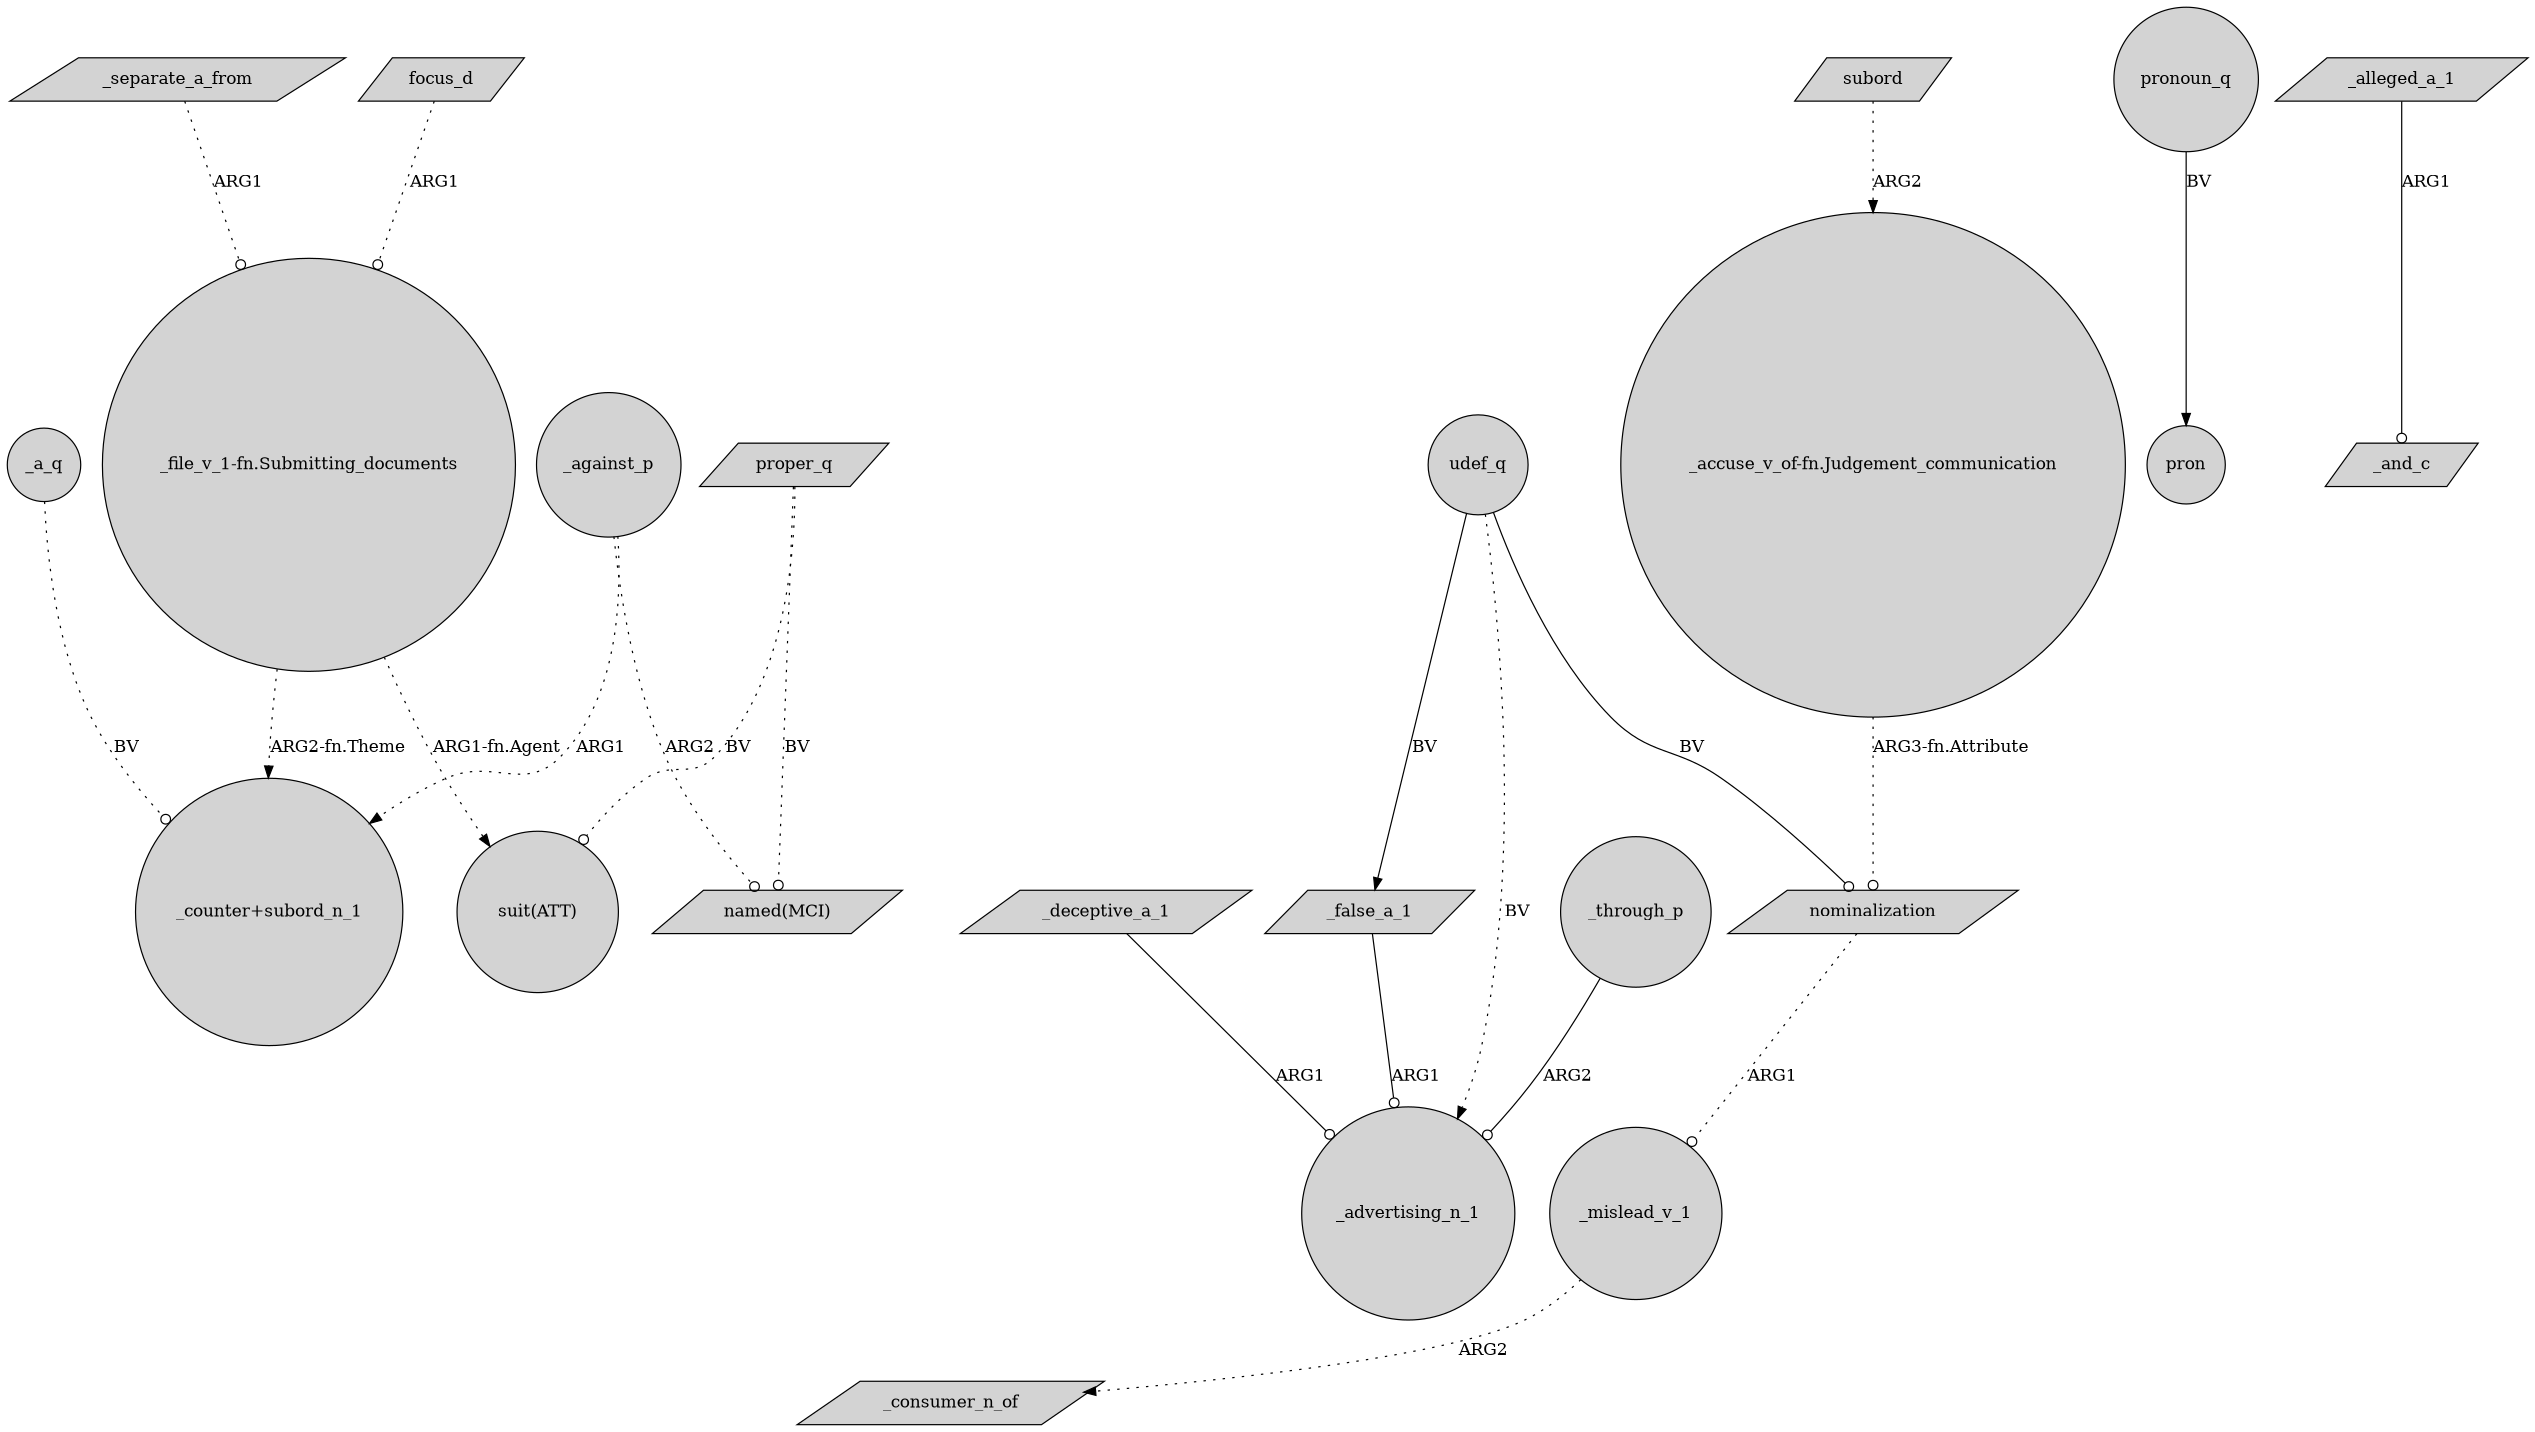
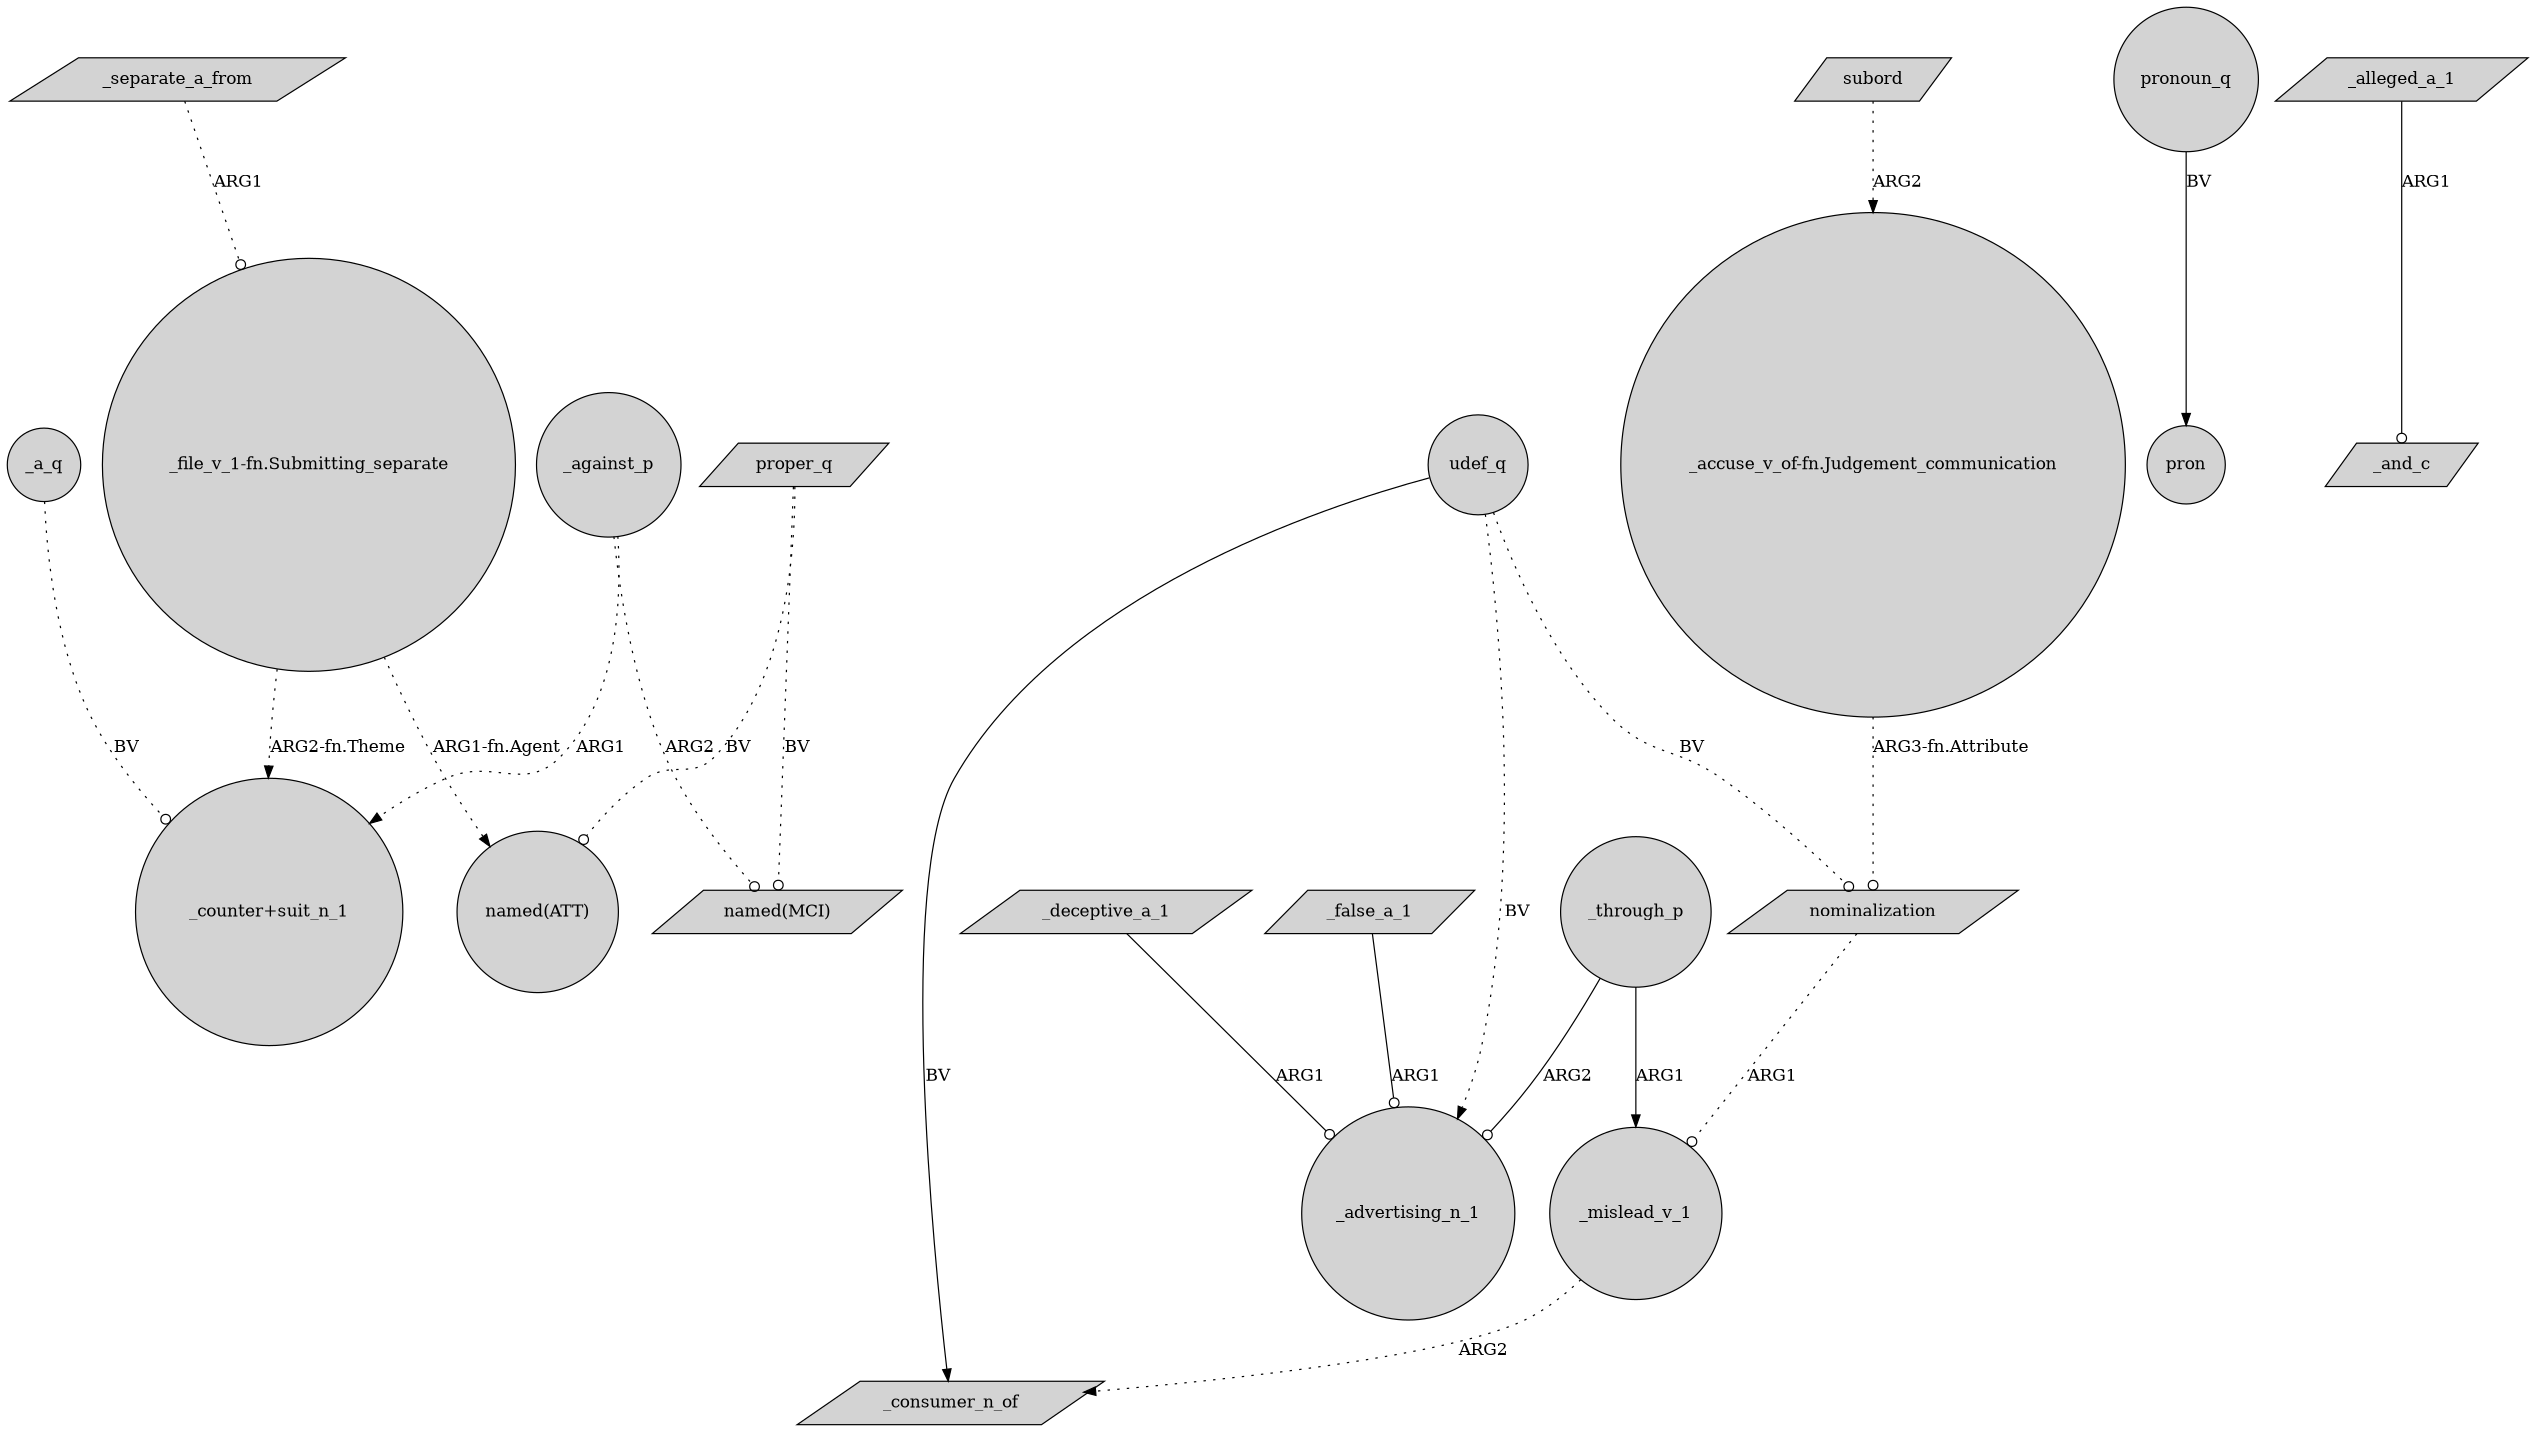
(441, 79) -> none
(309, 465) -> (309, 465)
(1422, 696) -> (951, 788)
(1631, 734) -> (1631, 734)
(269, 912) -> (269, 912)
(538, 912) -> (538, 912)
none -> (1636, 1051)
